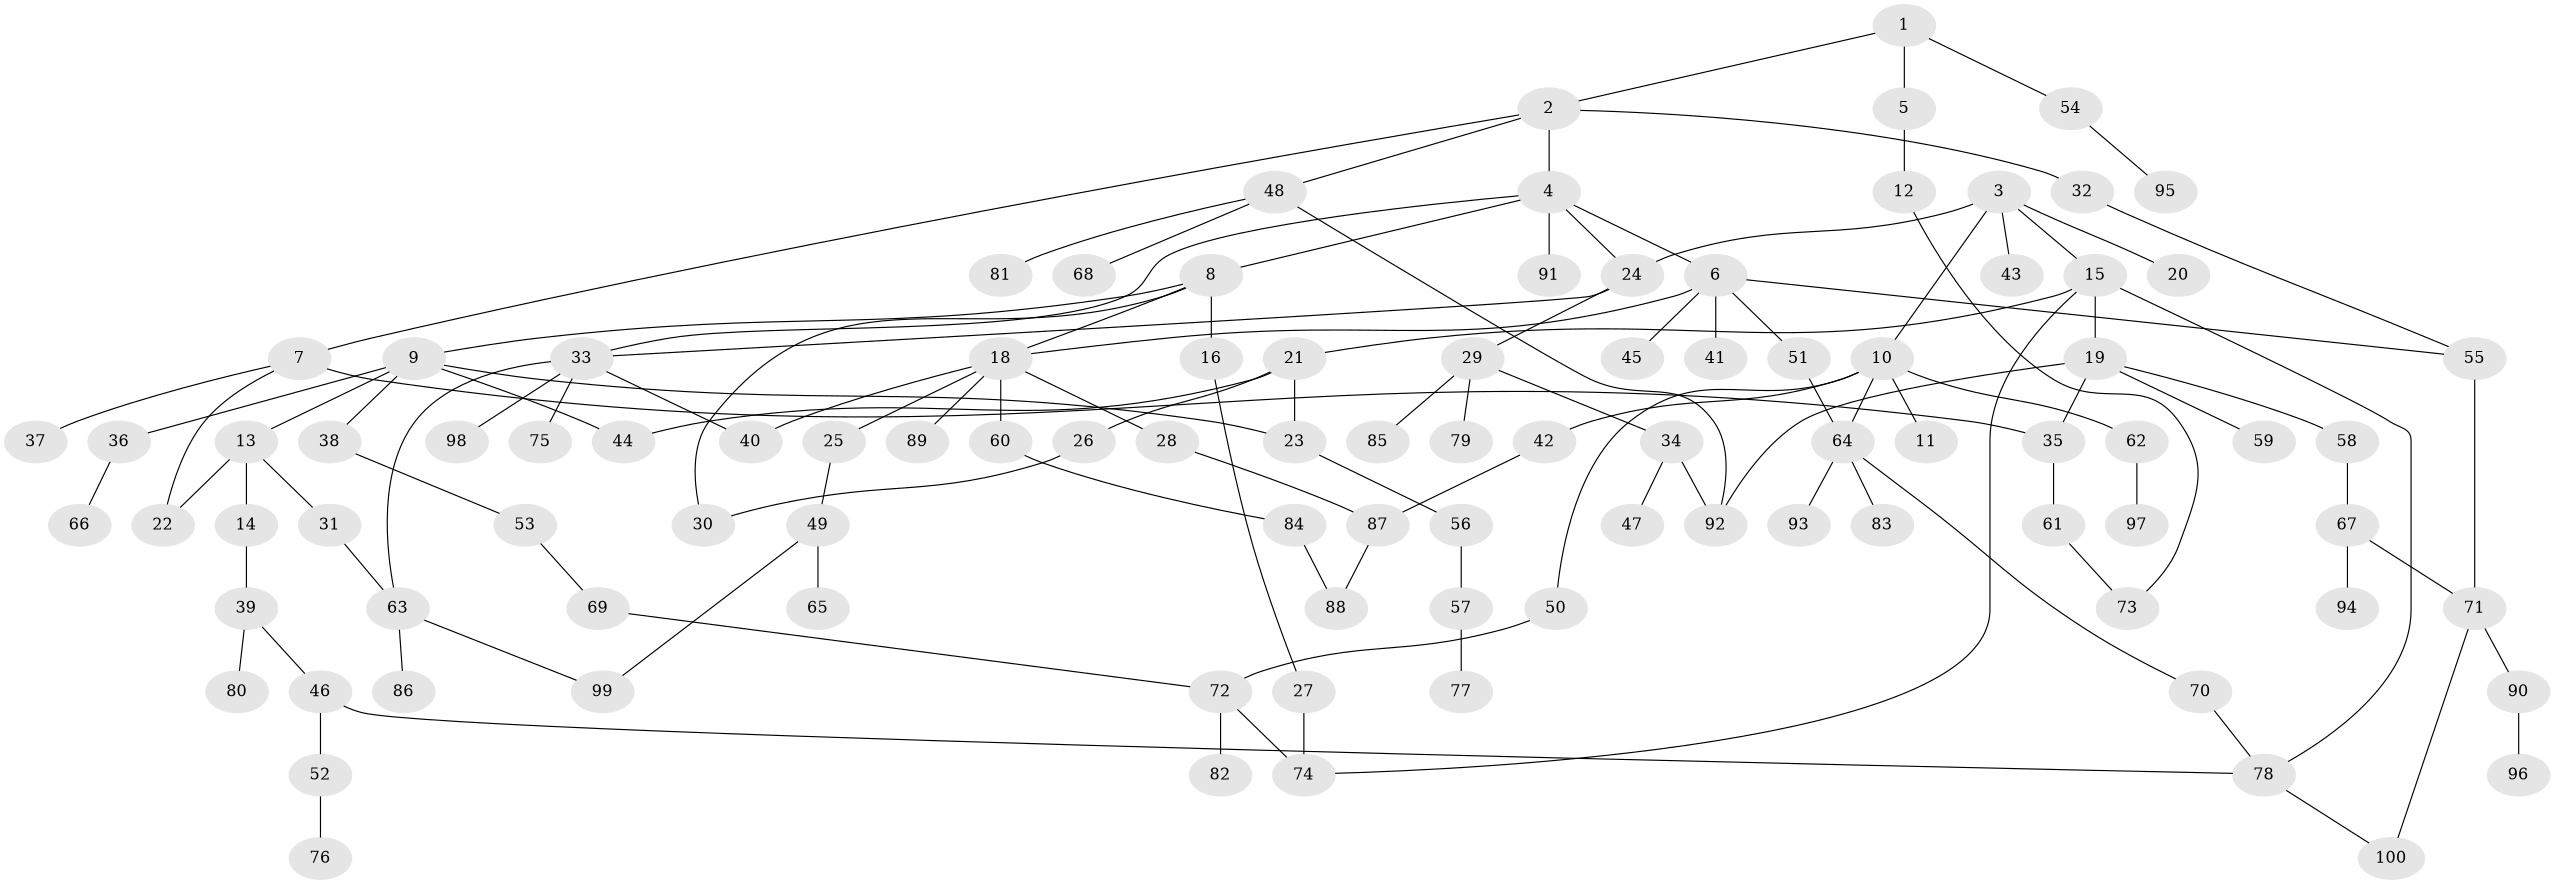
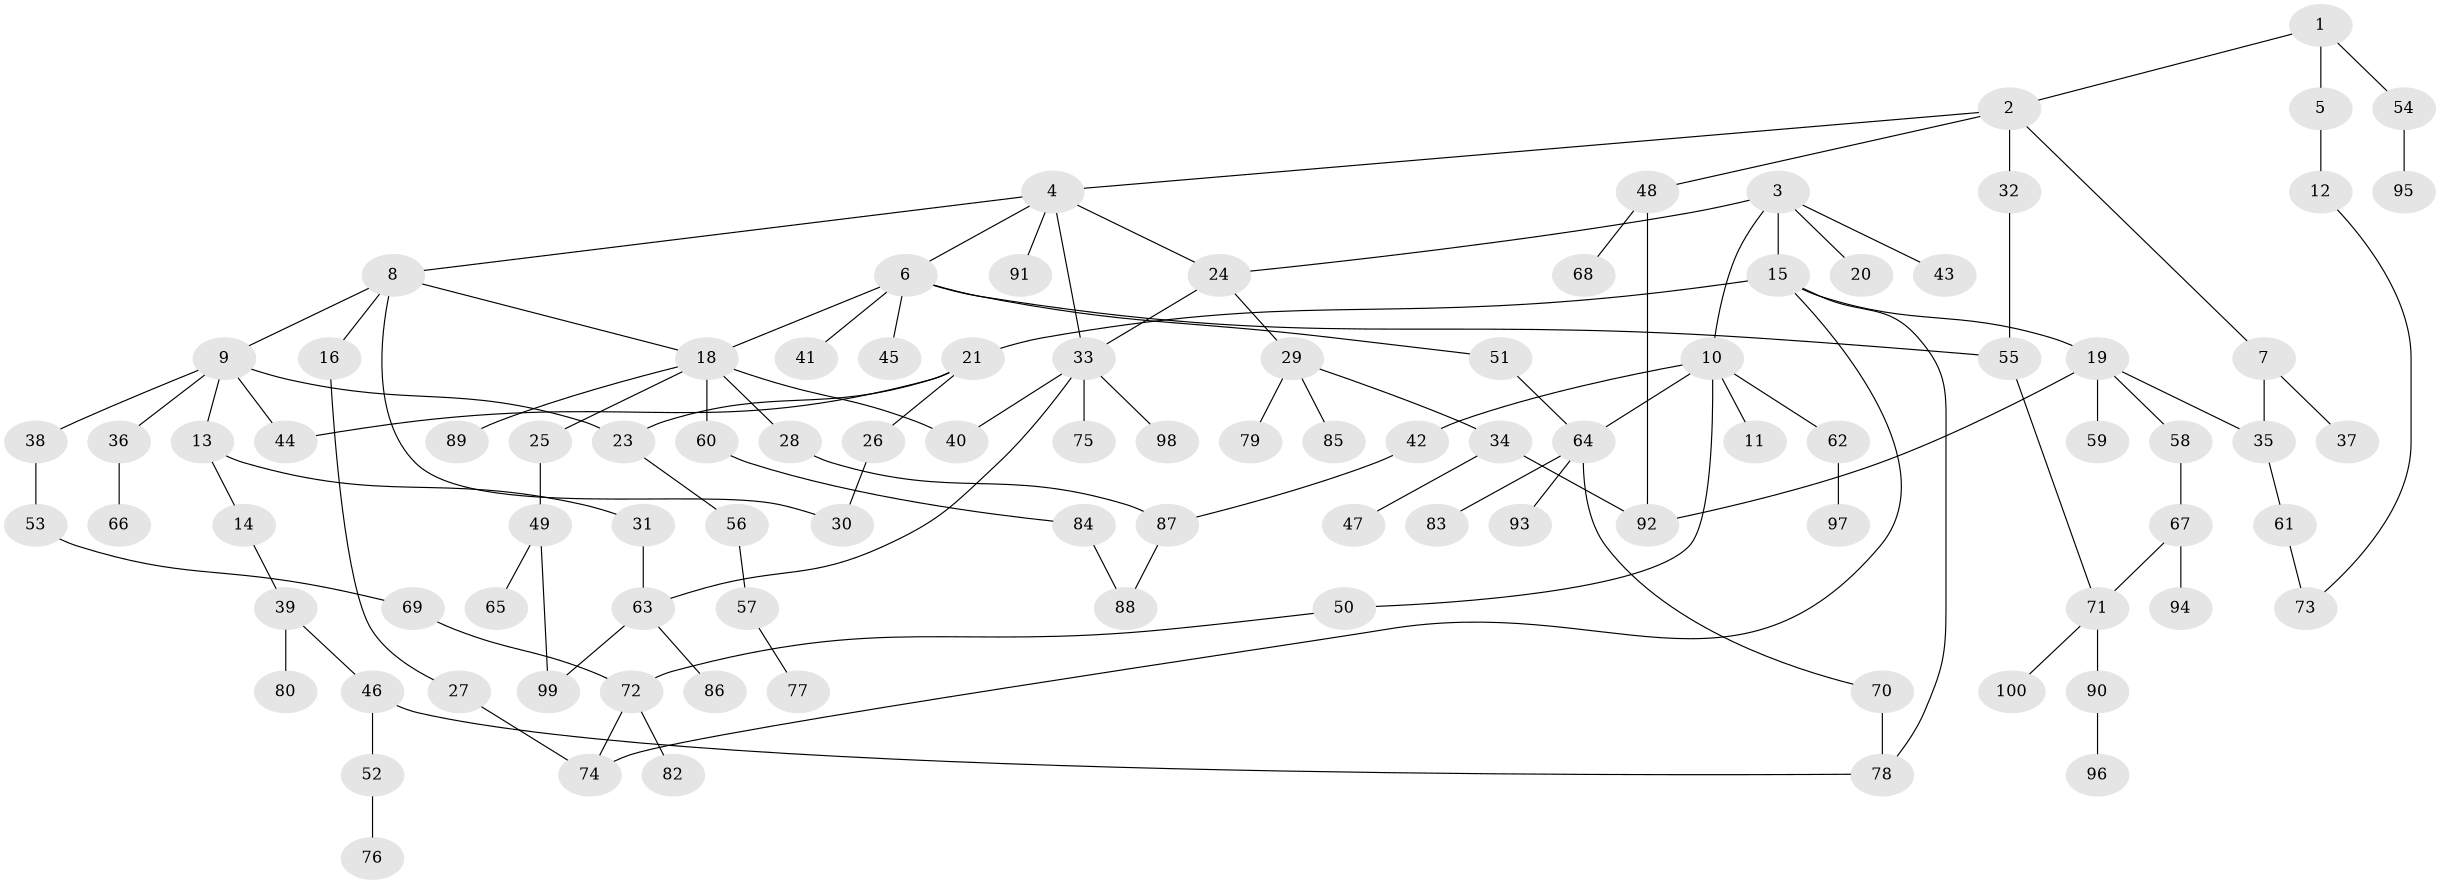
(1001, 275) -> none
(163, 525) -> none
(2328, 817) -> none
